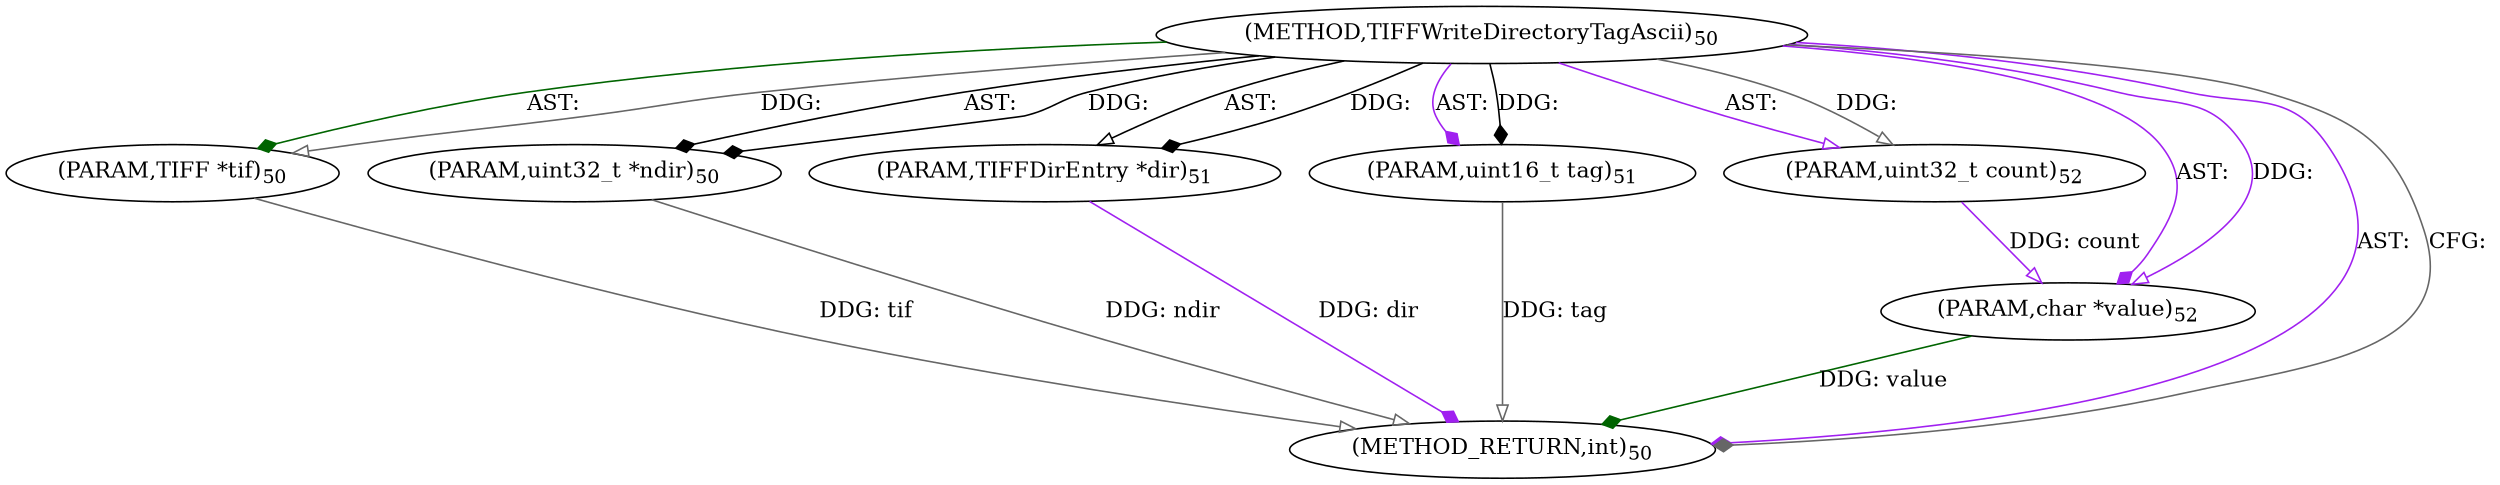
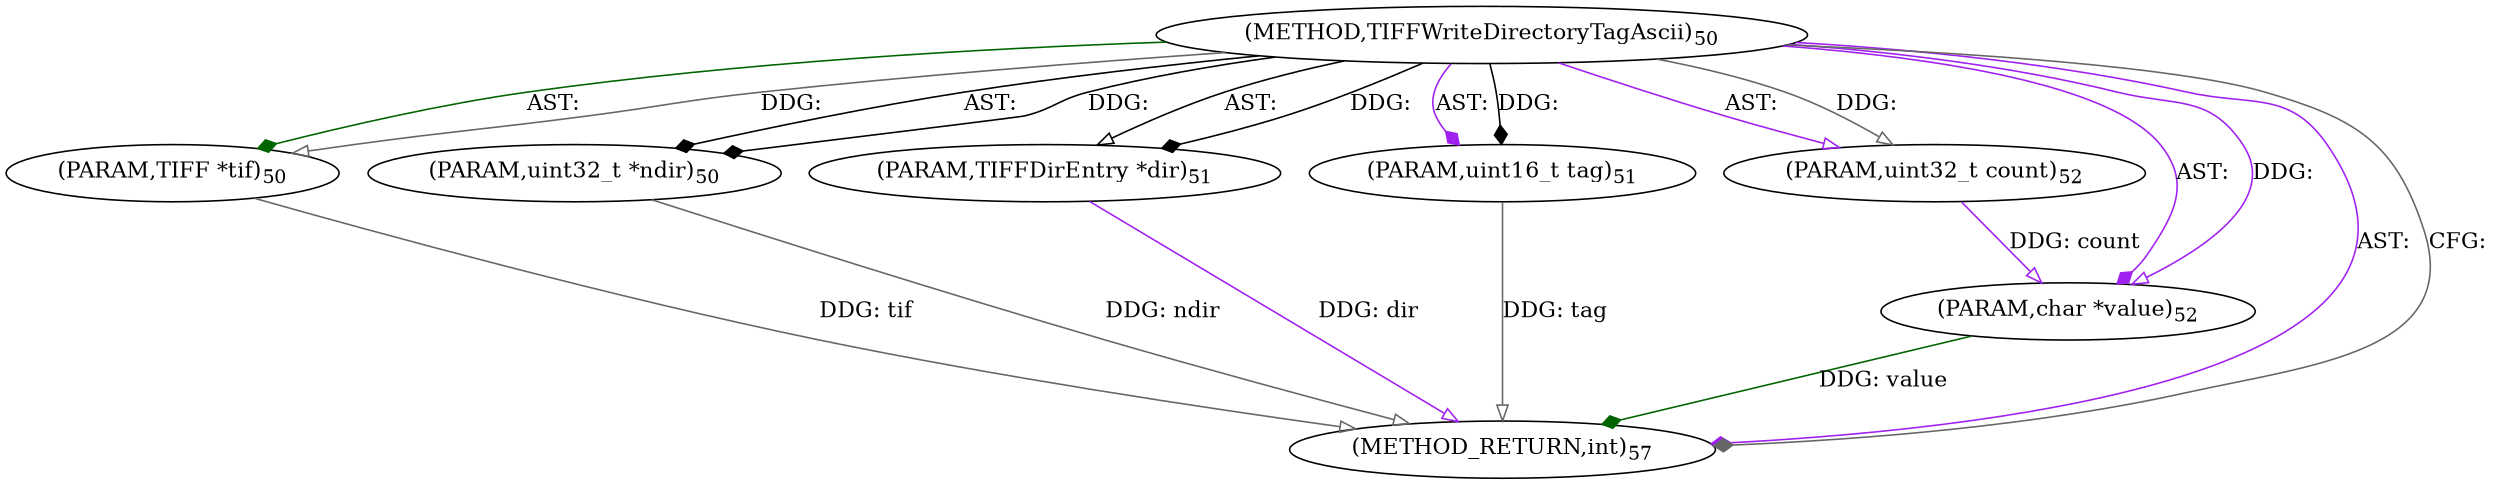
(1267, 307) -> (1267, 307)
(1641, 447) -> (1641, 447)
